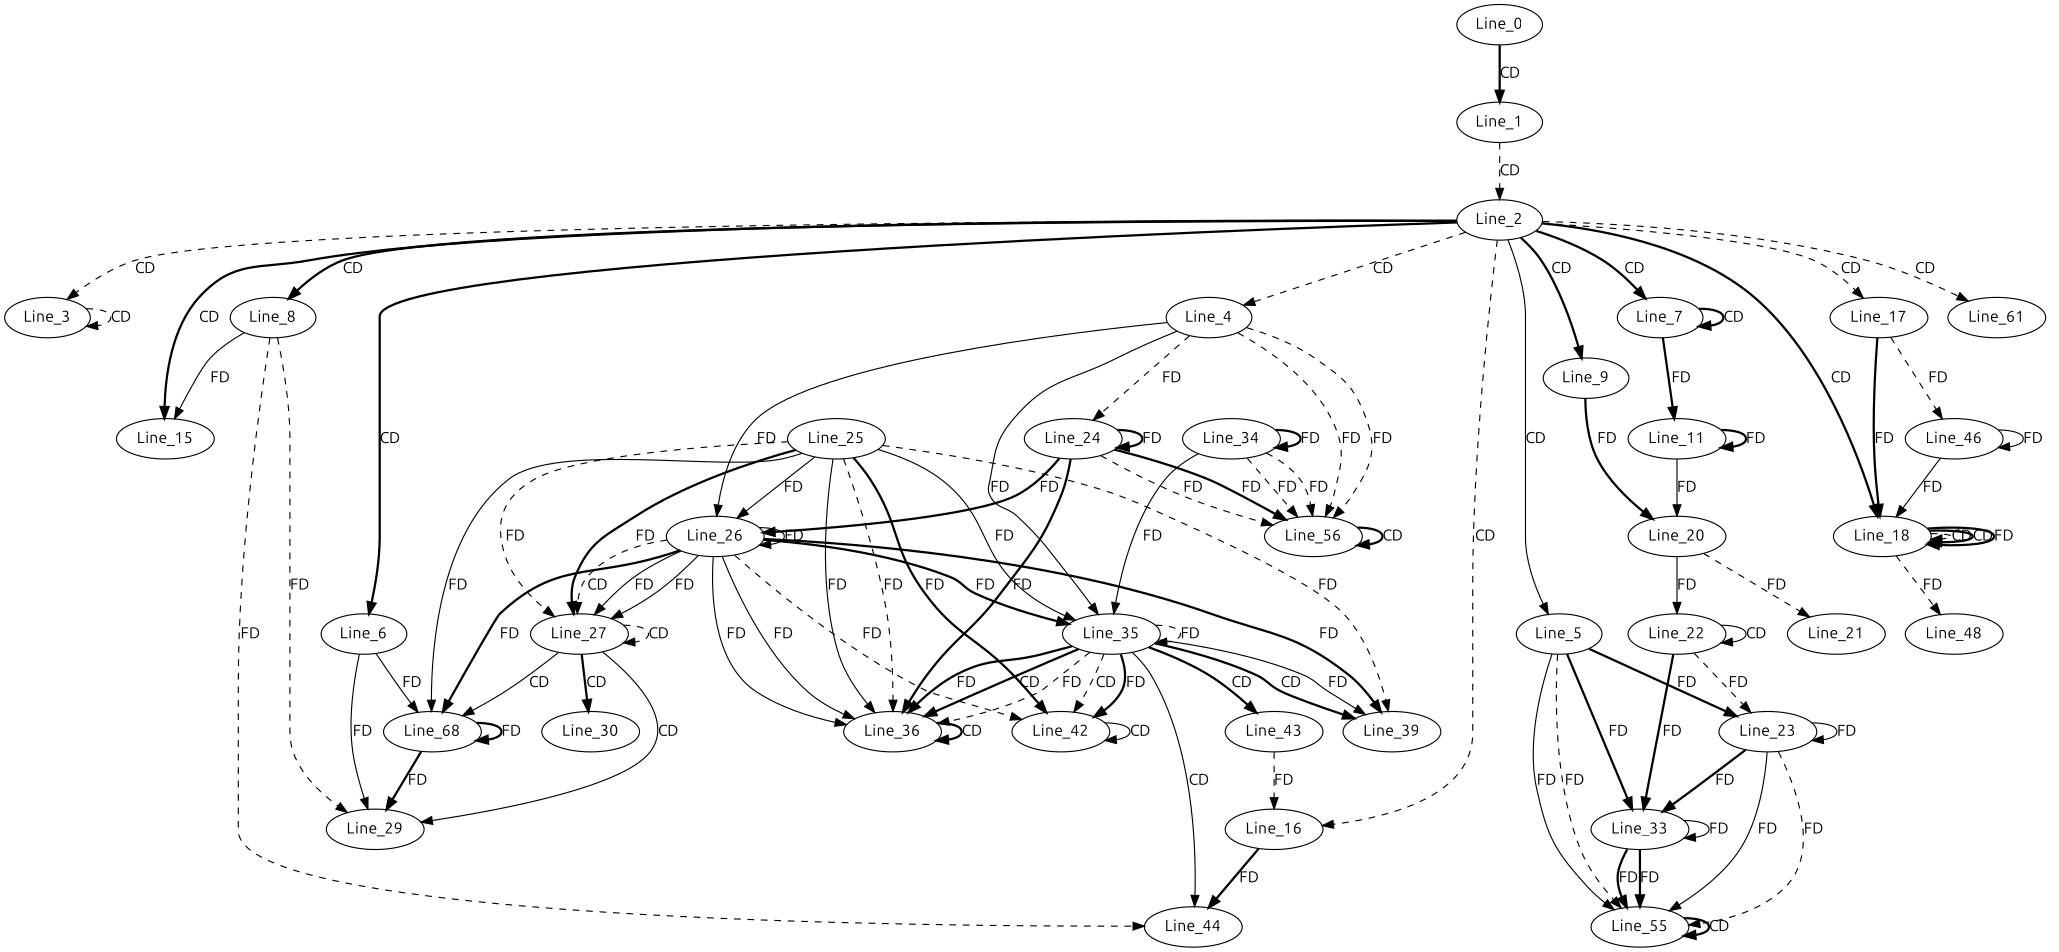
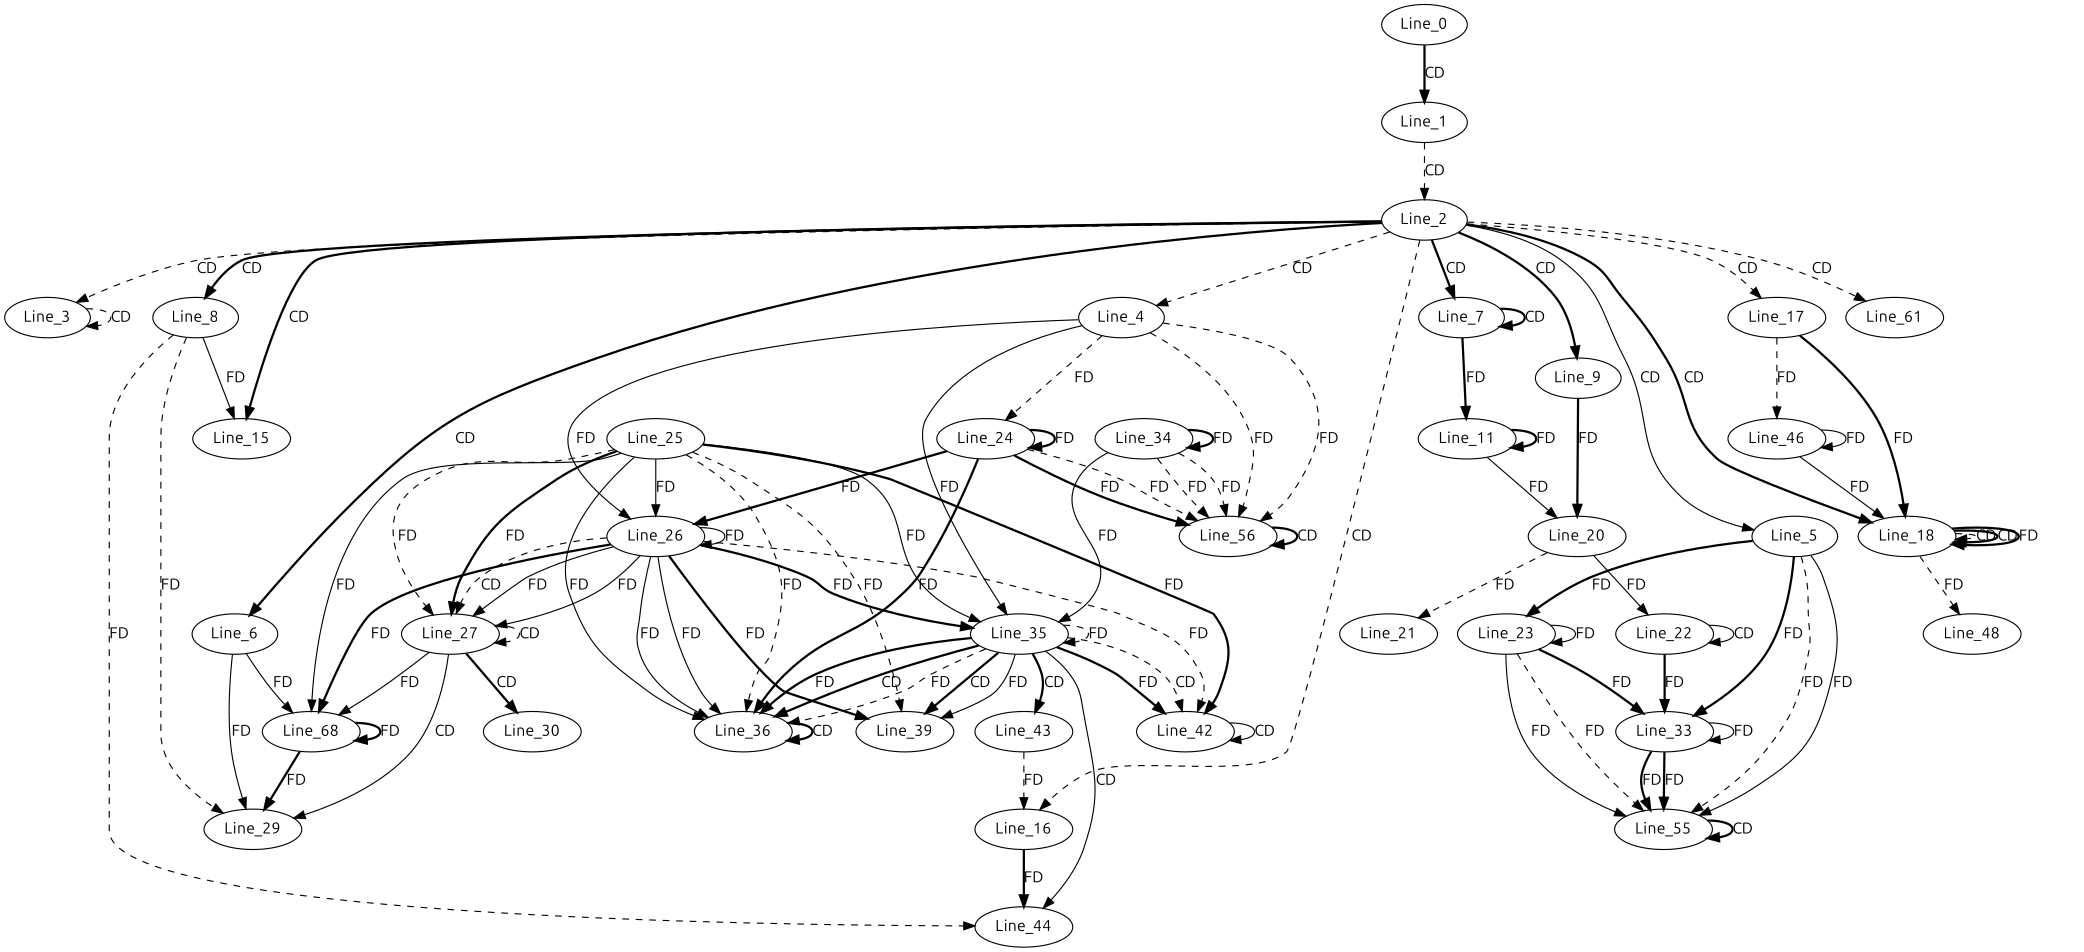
(1718, 679) -> none
(540, 683) -> (410, 683)
